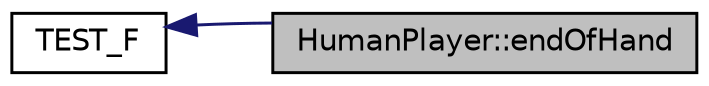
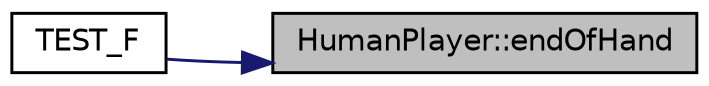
(234, 24) -> (204, 61)
